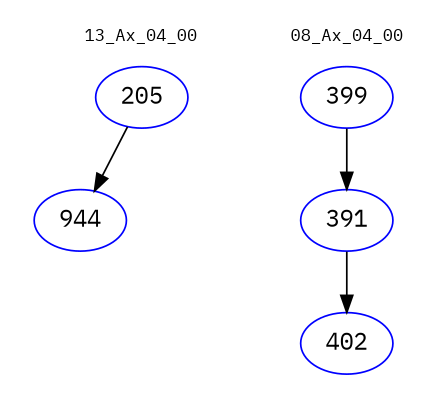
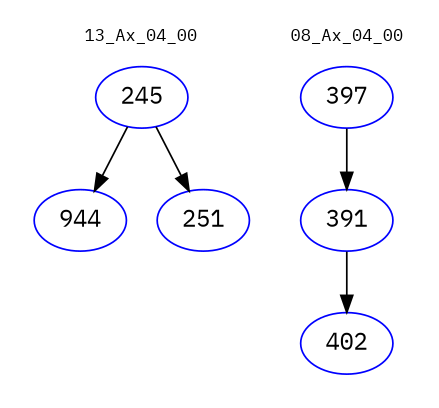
(142, 97) -> (142, 97)
(347, 97) -> (347, 97)
none -> (203, 220)
